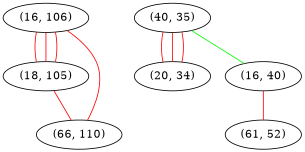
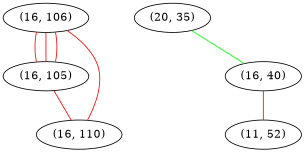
(172, 18) -> (172, 18)
(46, 76) -> (46, 76)
(172, 76) -> none
(79, 135) -> (79, 135)
(263, 135) -> (263, 135)
